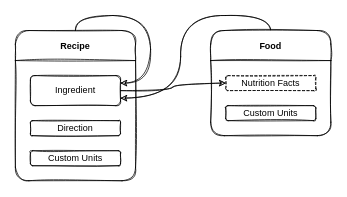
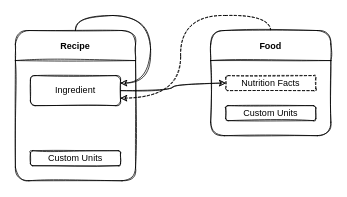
(184, 37) -> (184, 37)
(75, 128) -> none
